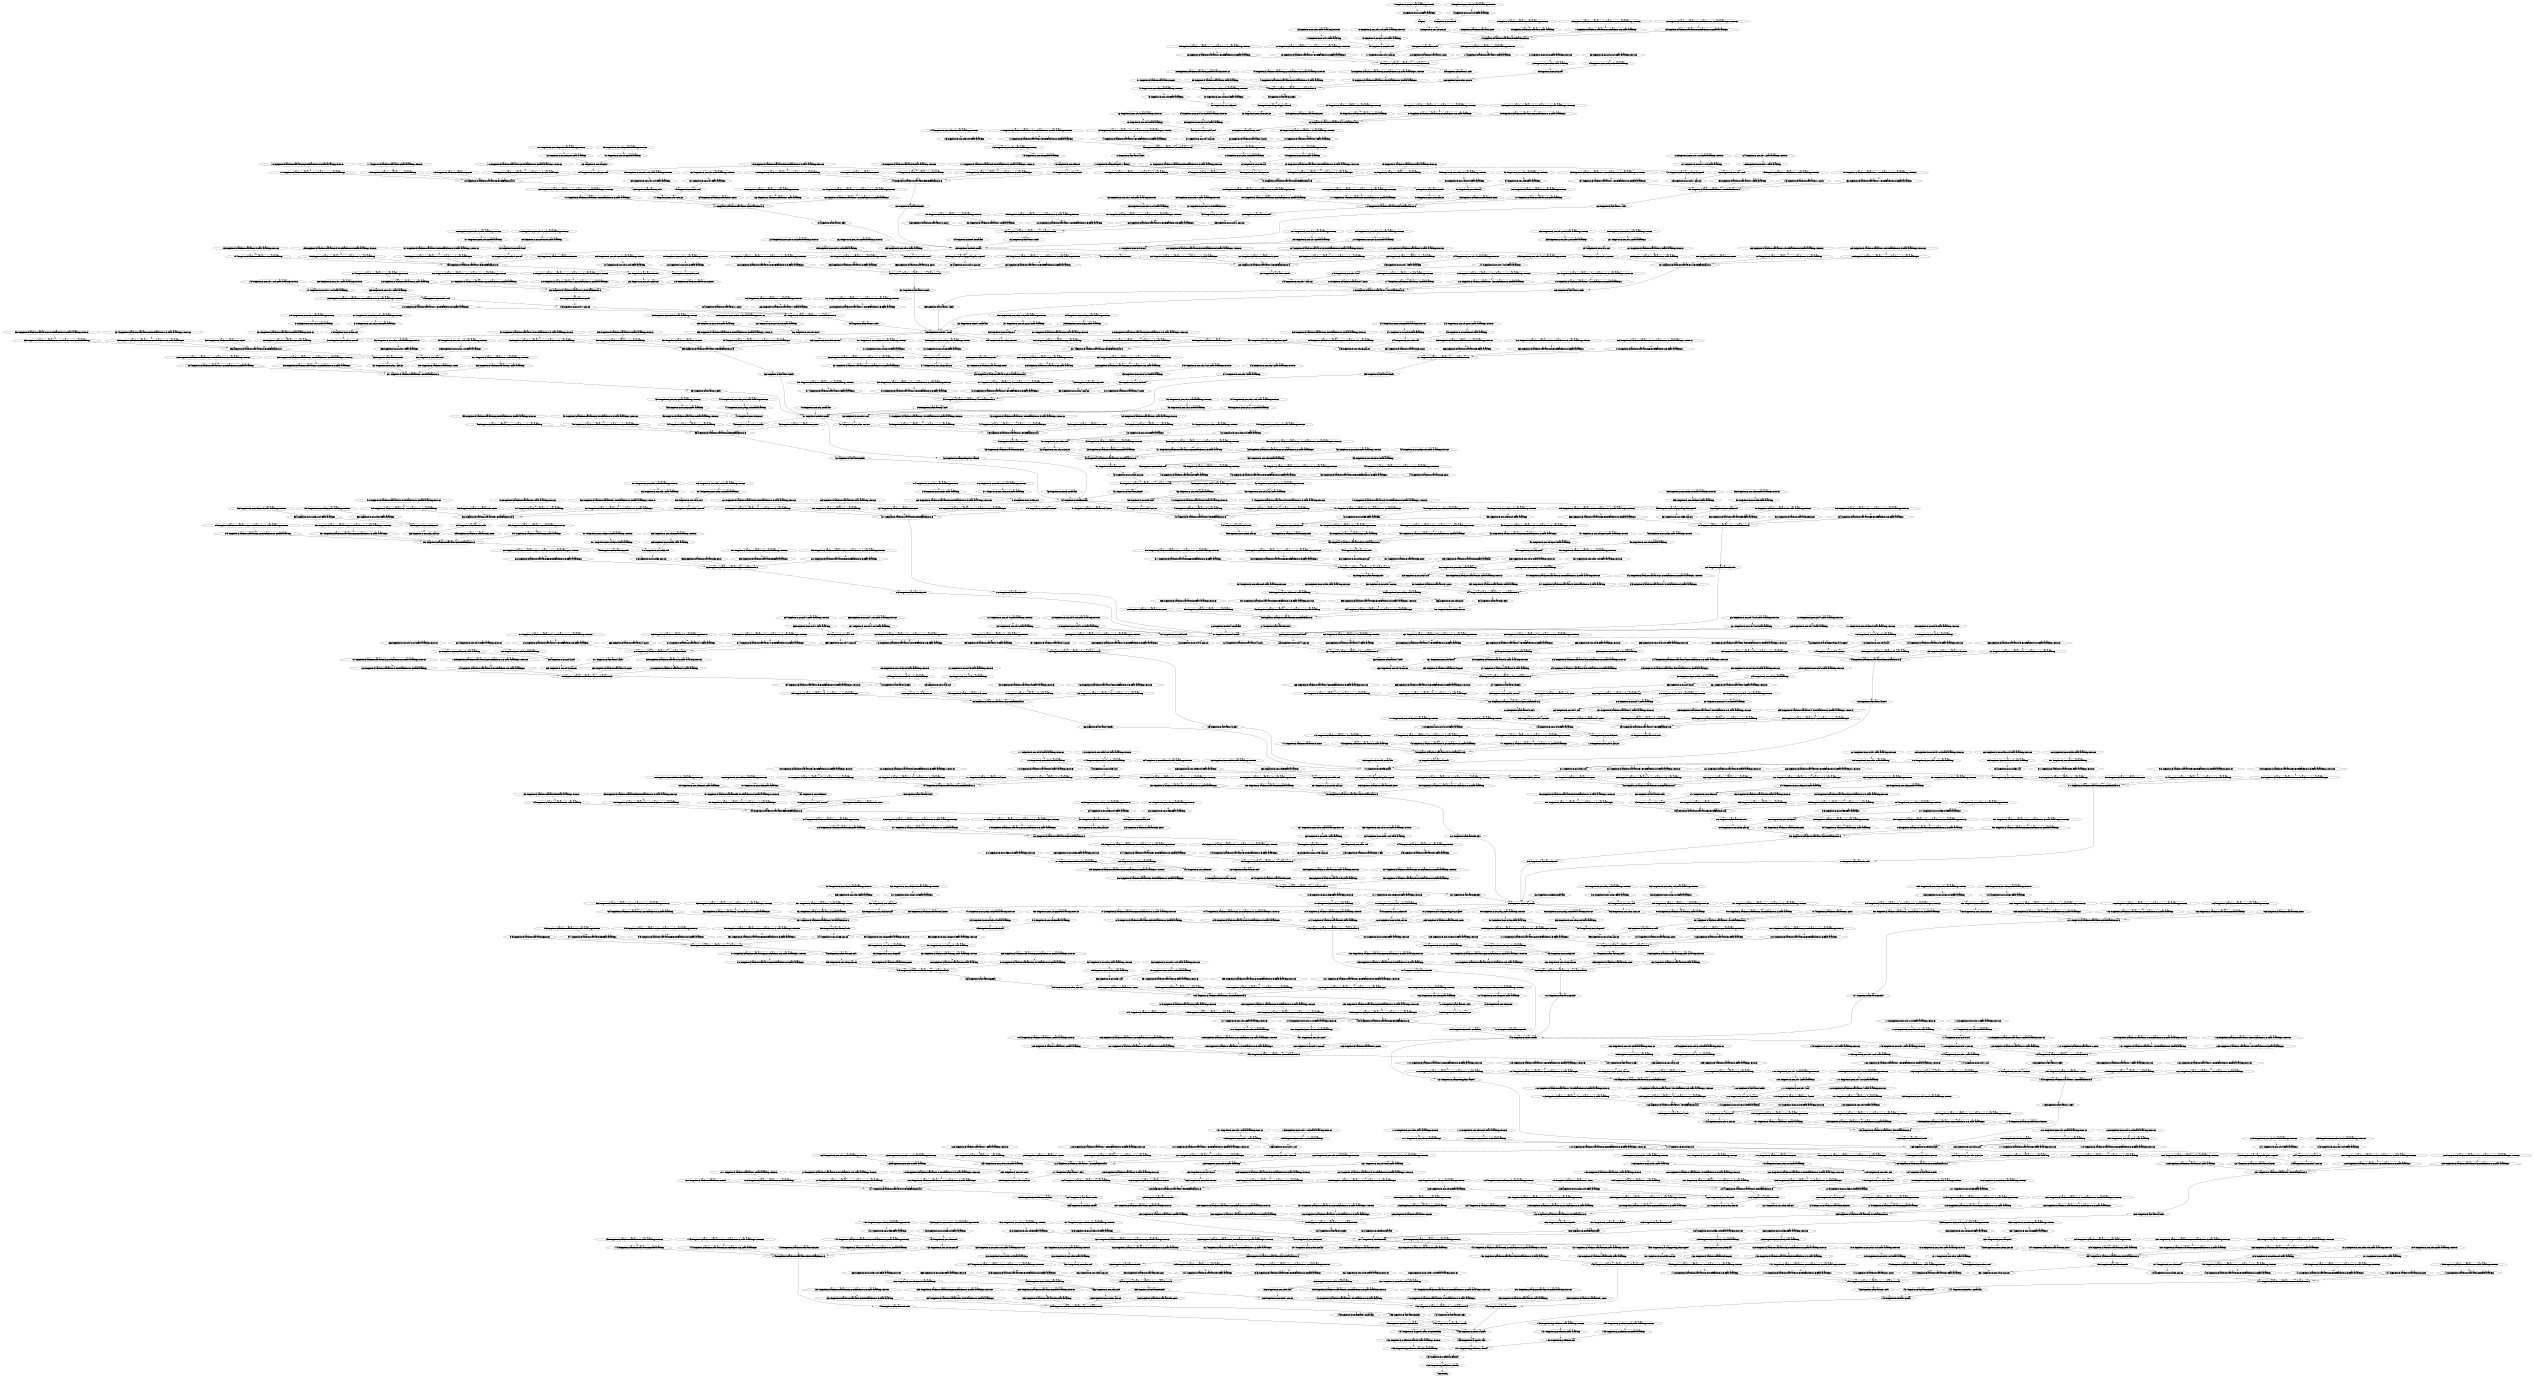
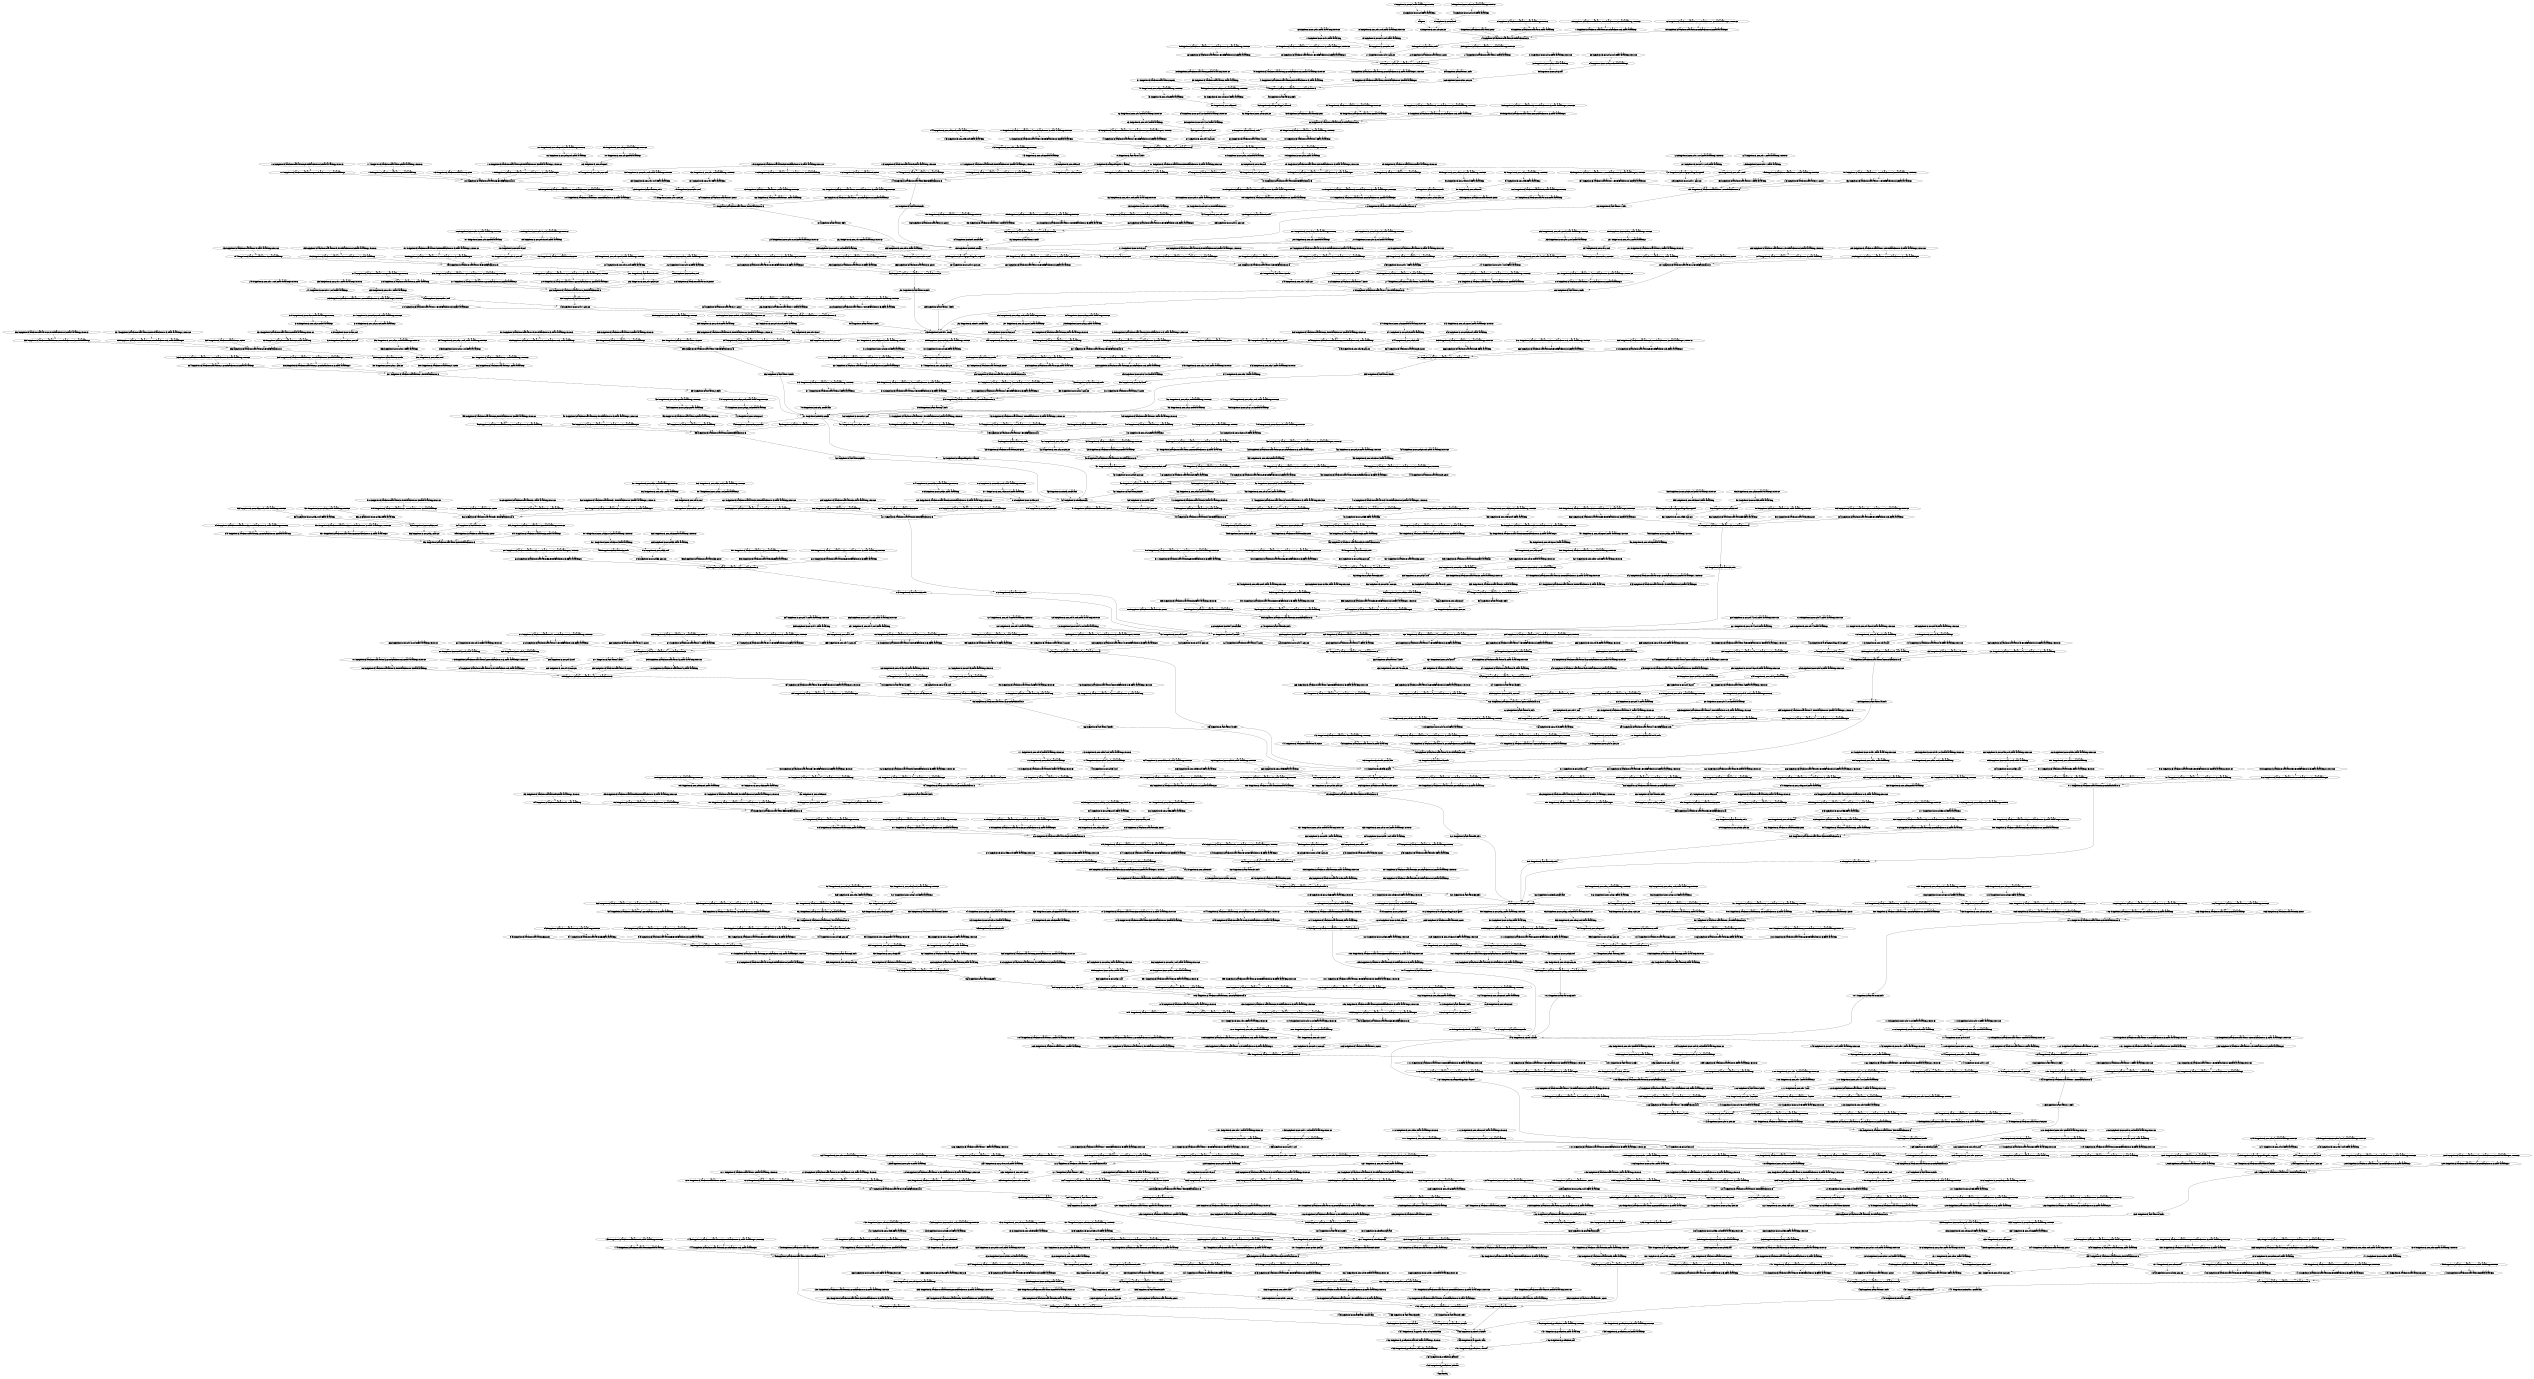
(375, 517) -> (375, 517)
(1700, 811) -> (1700, 811)
(1363, 853) -> (1363, 853)
(2382, 1256) -> (2382, 1256)
